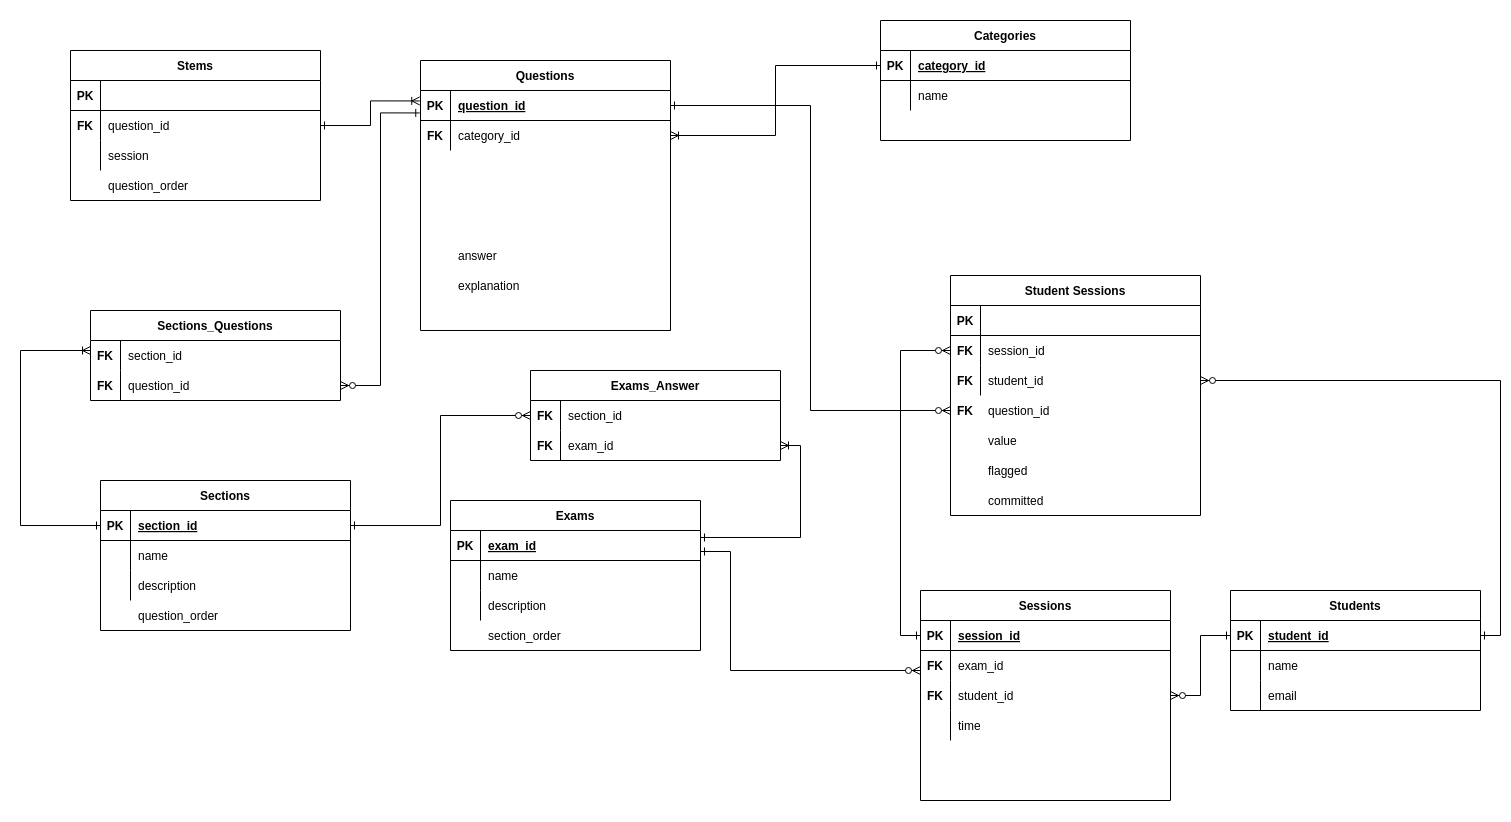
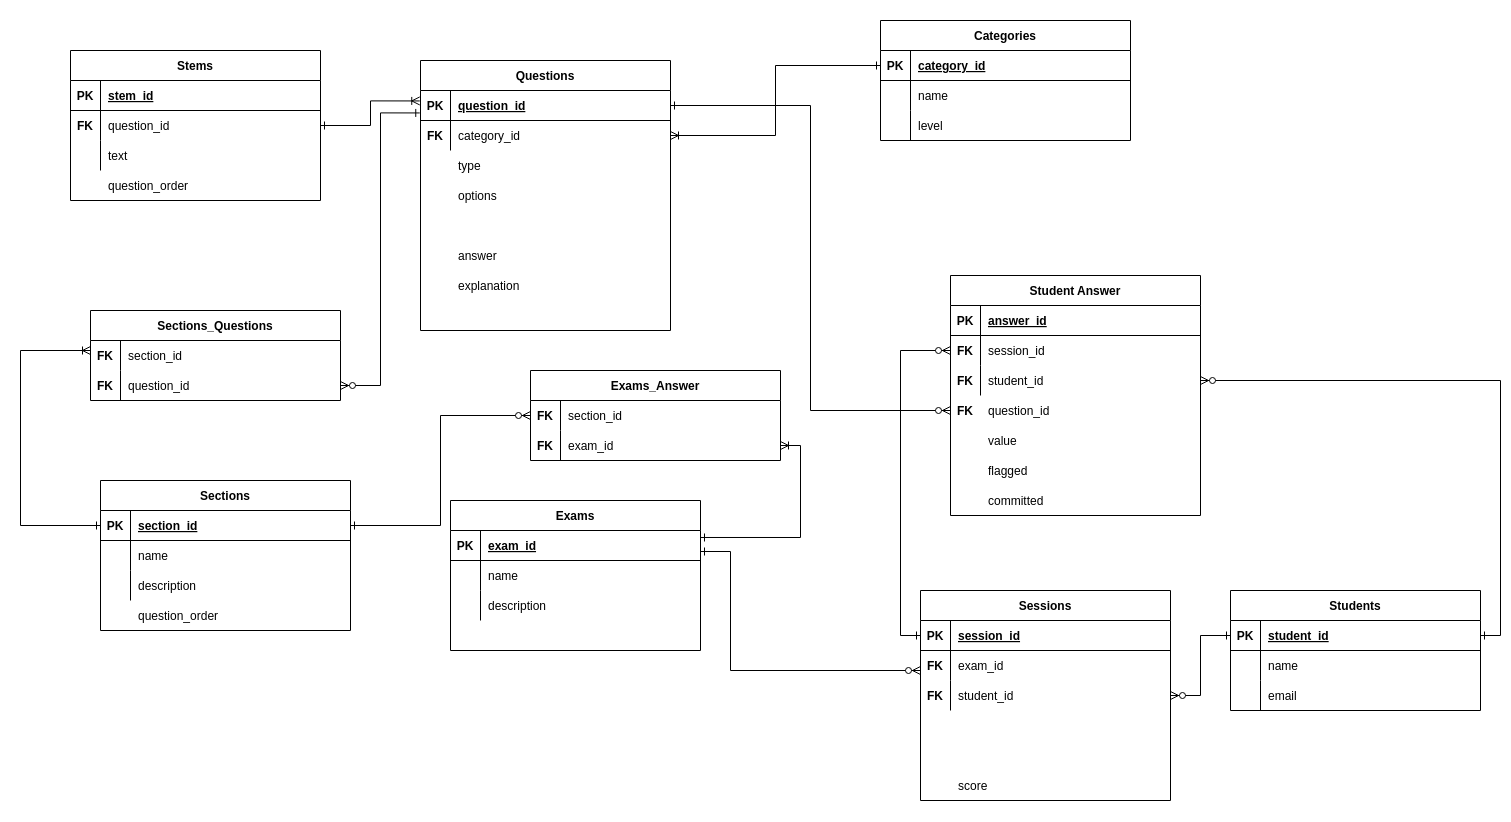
none -> (211, 96)
none -> (1021, 126)
(130, 156) -> (121, 156)
none -> (561, 166)
none -> (561, 196)
(1075, 291) -> (1075, 291)
none -> (1091, 321)
(591, 636) -> none
(1061, 726) -> none
none -> (1061, 786)
